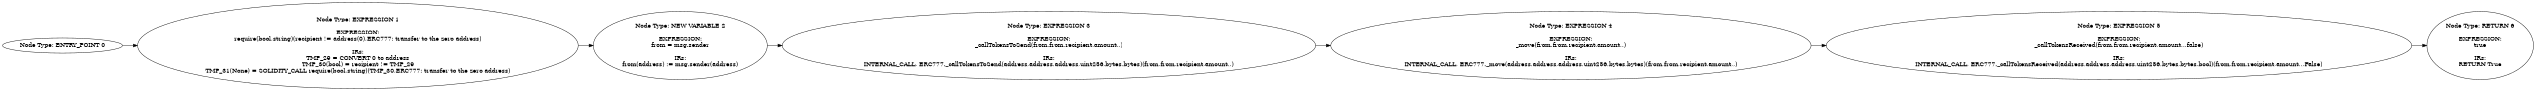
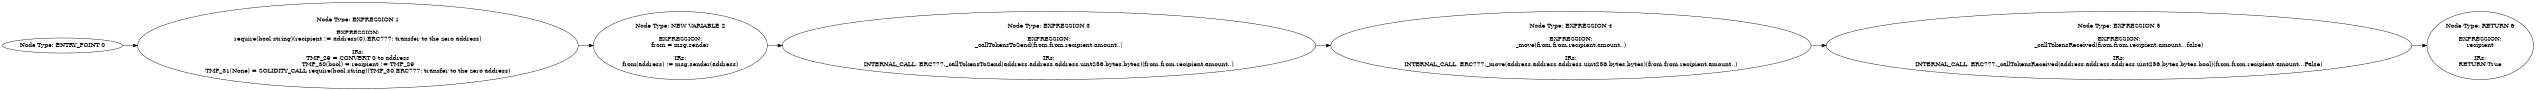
(2480, 46) -> (2480, 46)
